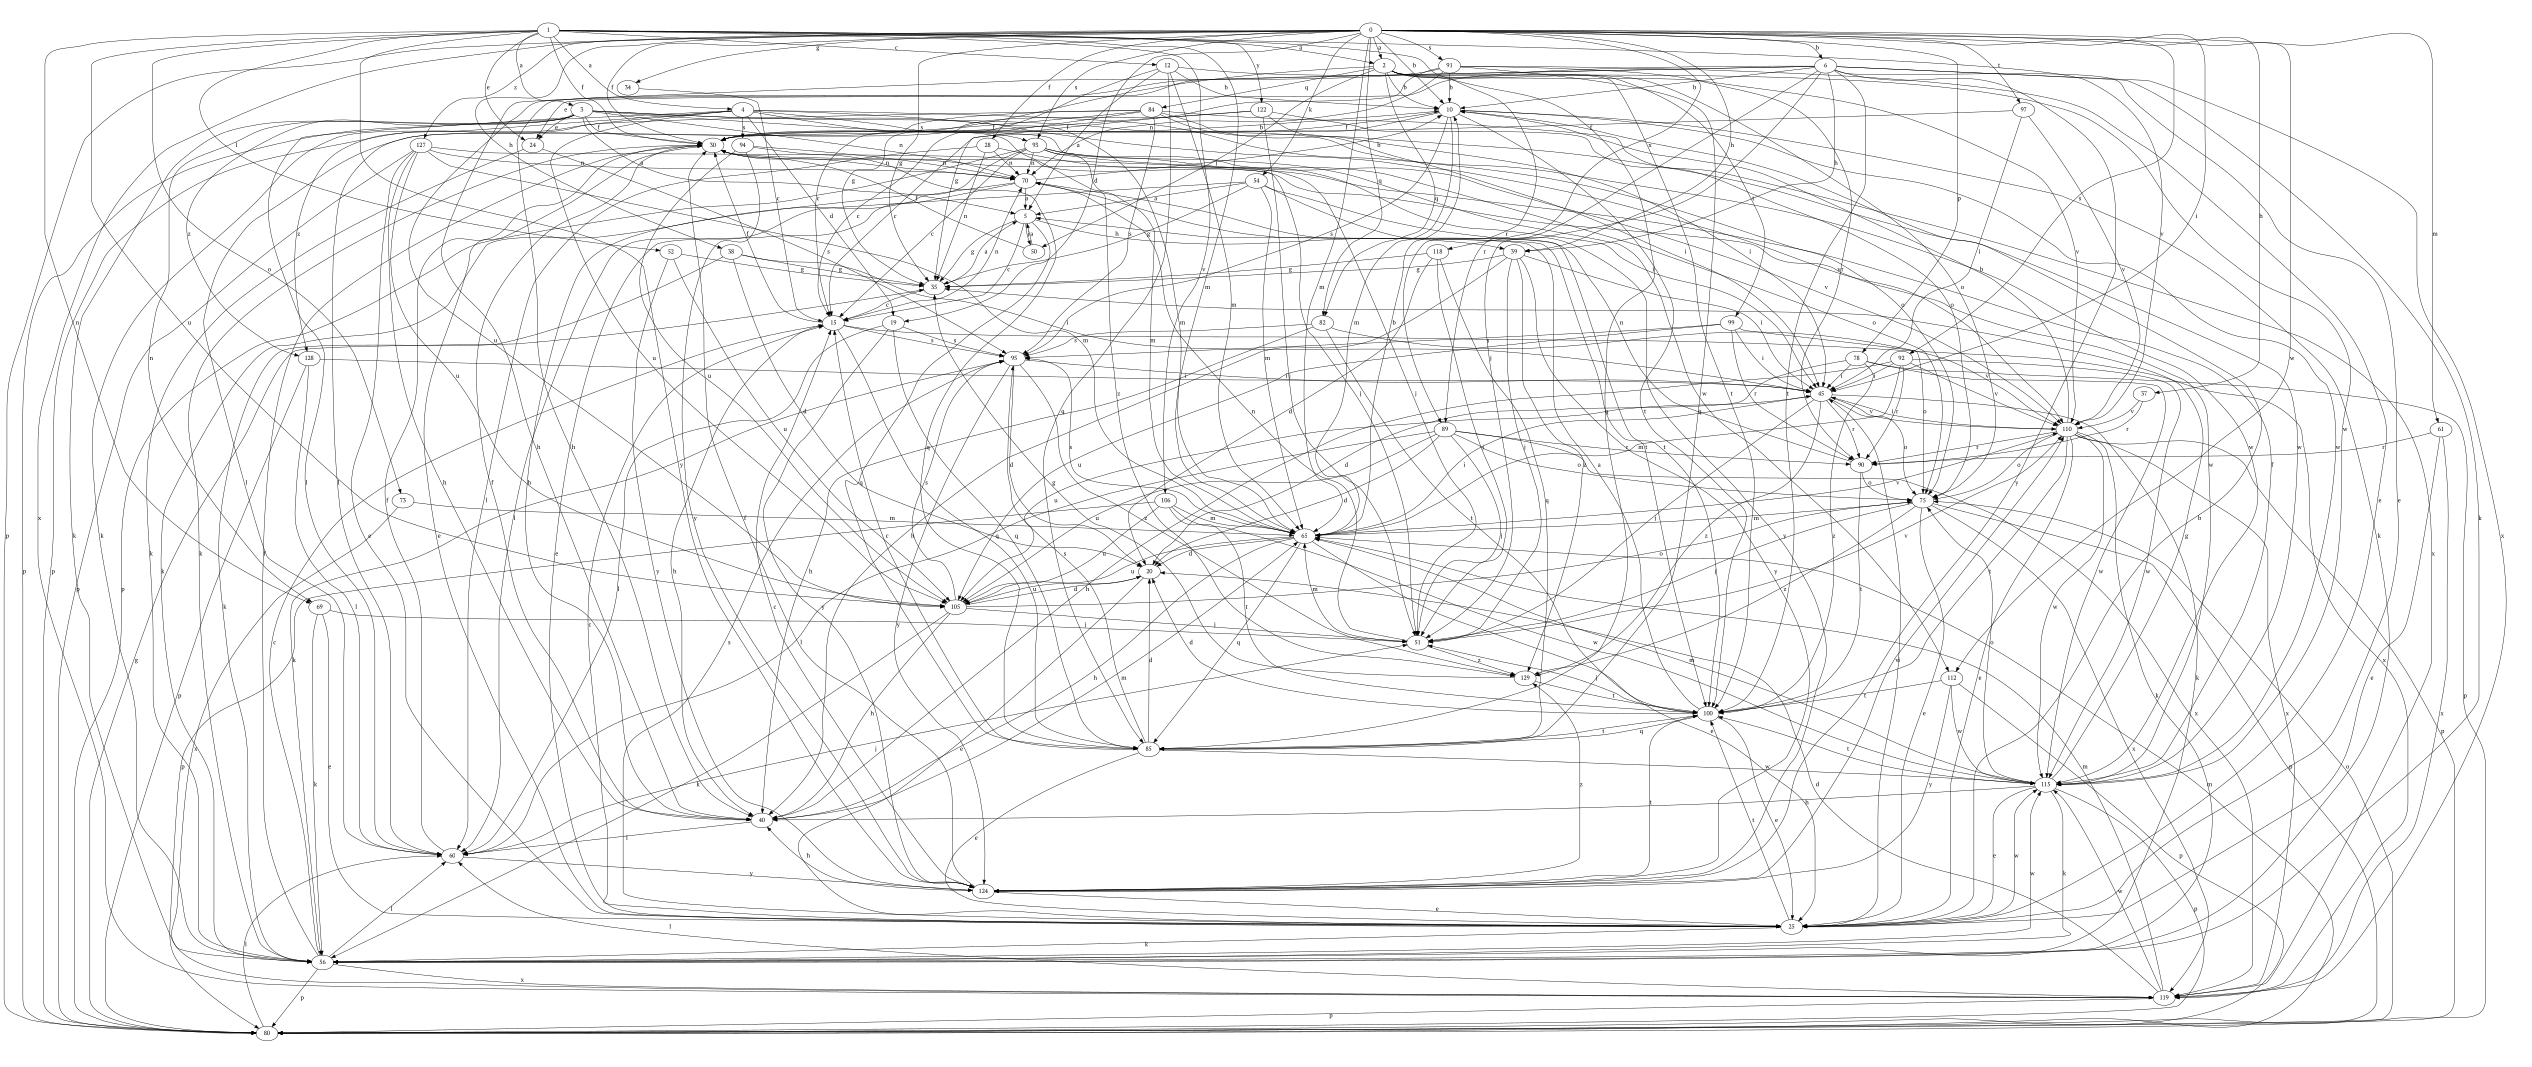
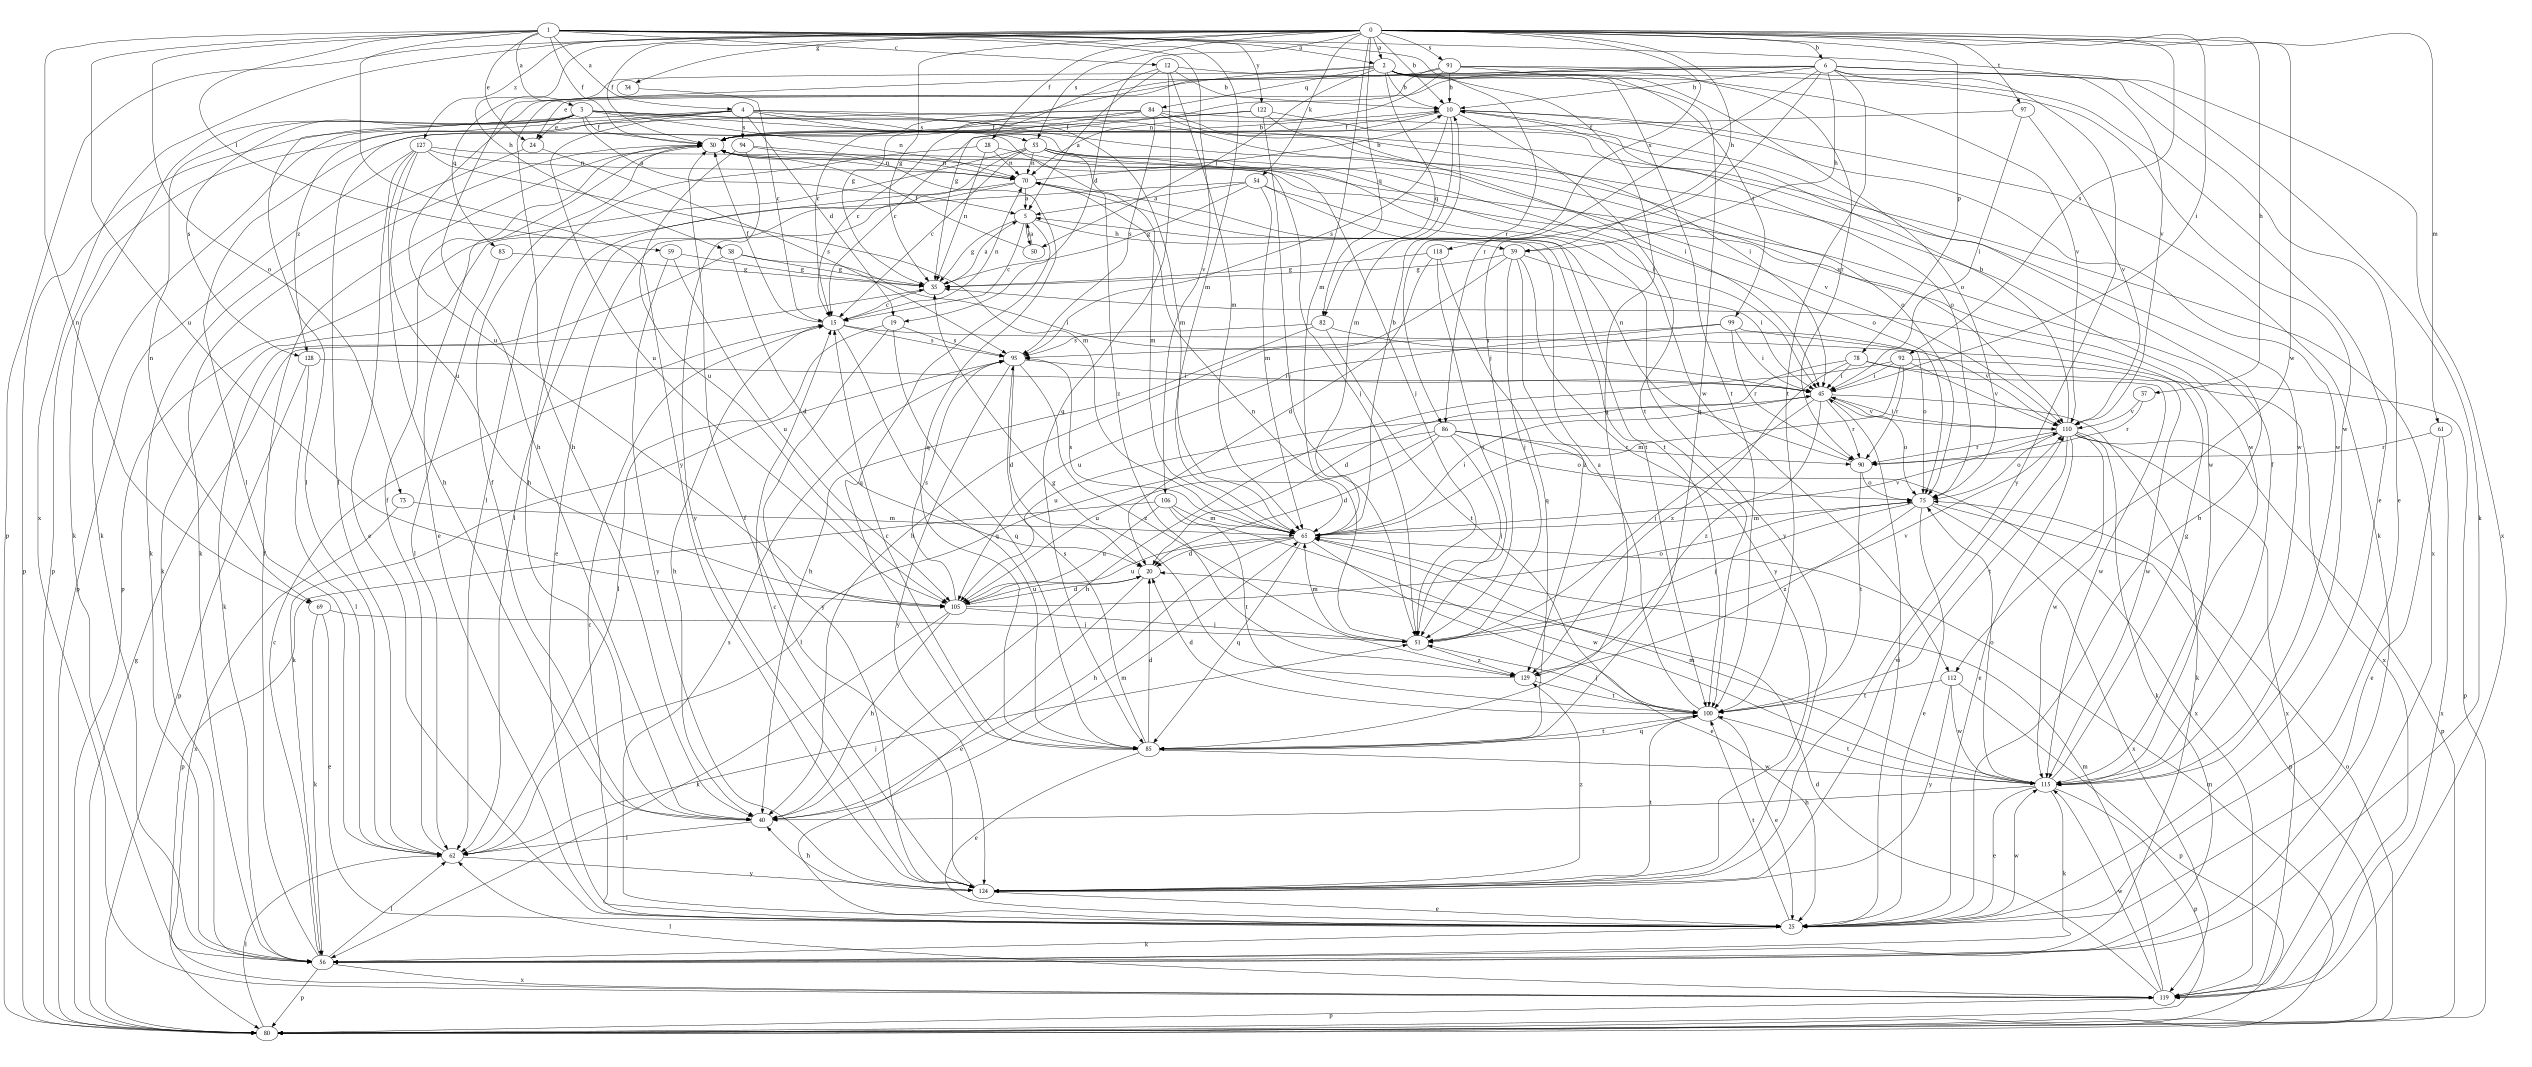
(1036, 145) -> (1036, 145)
(189, 234) -> (189, 234)
none -> (502, 252)
(671, 252) -> (671, 252)
(1445, 430) -> (1445, 430)
(1833, 550) -> (1692, 501)
(452, 856) -> (452, 856)
(1249, 953) -> none
